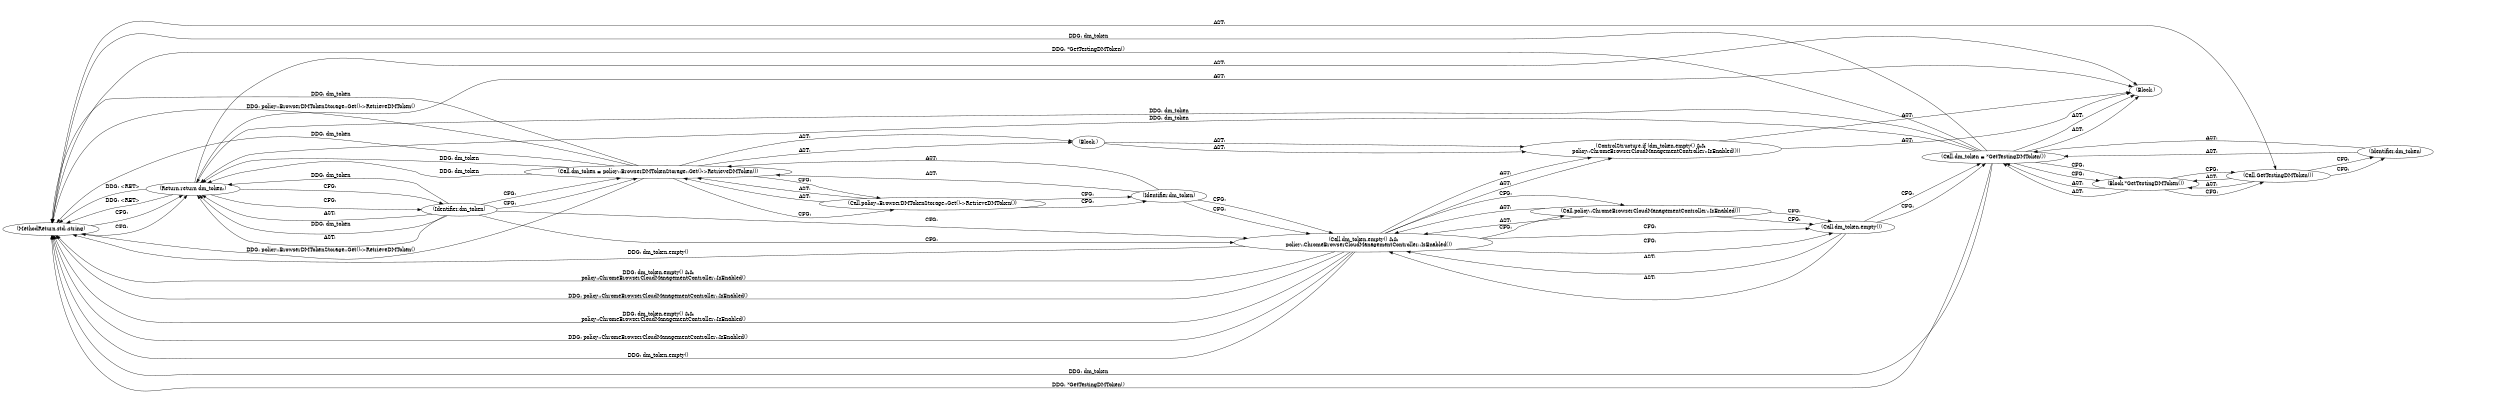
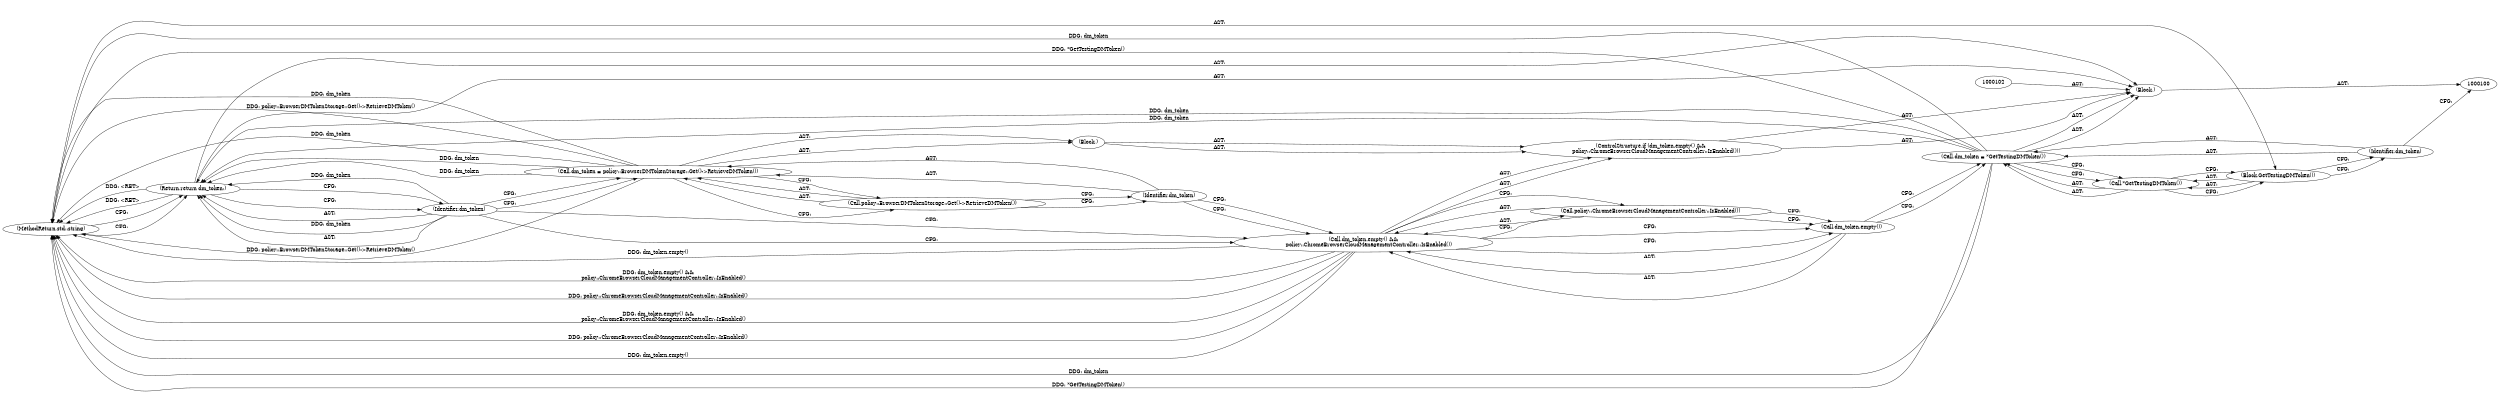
none -> (1994, 82)
none -> (2479, 84)
(2278, 176) -> (2278, 176)
(2146, 184) -> (2146, 184)
